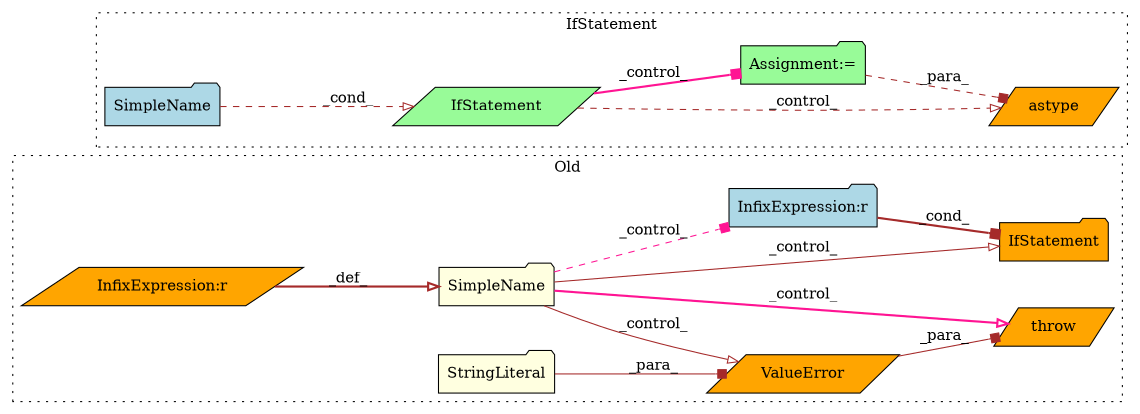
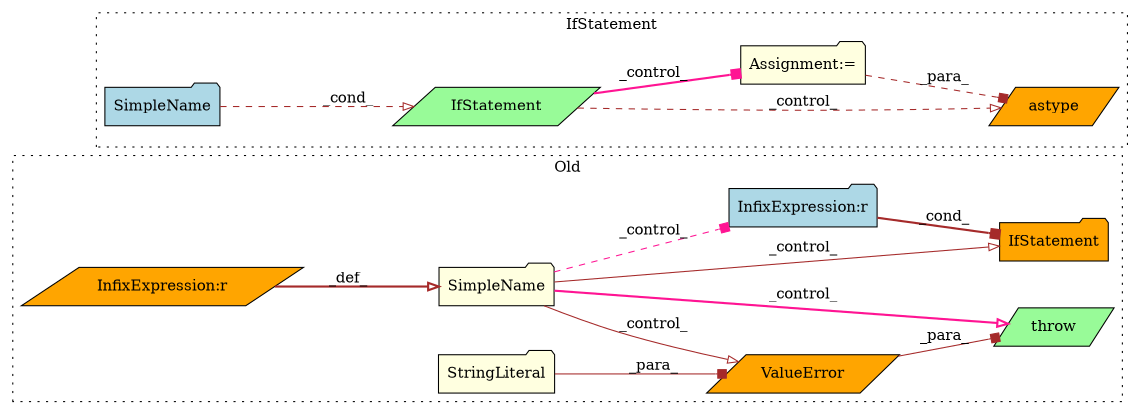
(803, 65) -> (803, 65)
(1054, 327) -> (1054, 327)
